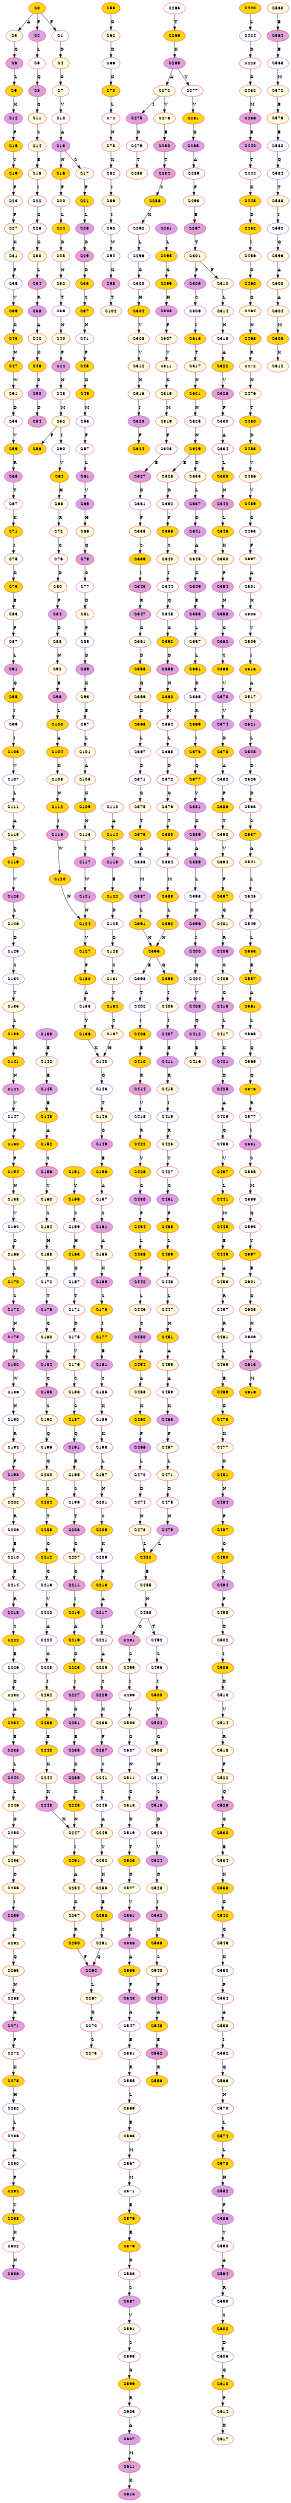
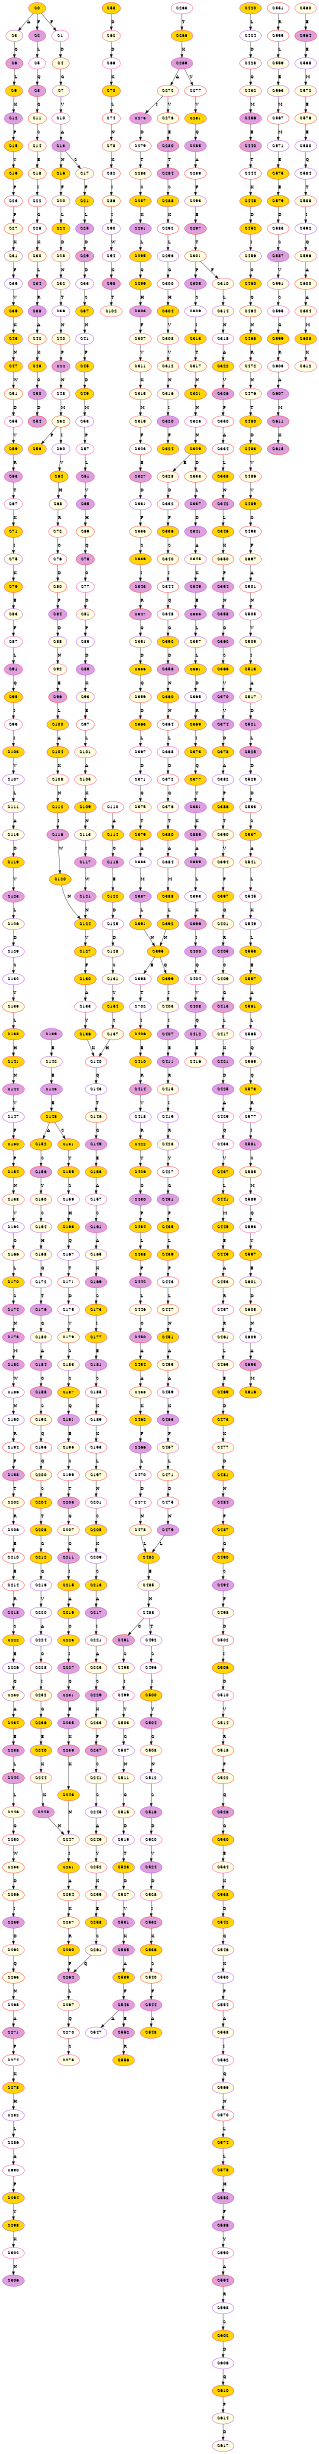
none -> (140, 201)
(85, 284) -> (85, 284)
(140, 1007) -> (140, 1007)
none -> (59, 1129)
(250, 1365) -> (251, 1365)
(103, 1571) -> (98, 1571)
(91, 2026) -> (69, 2033)
(129, 2038) -> none
(157, 2038) -> (124, 2017)
(13, 2164) -> (13, 2170)
